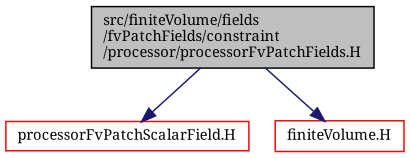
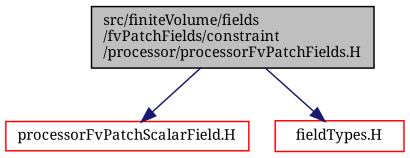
(340, 136) -> (340, 136)
